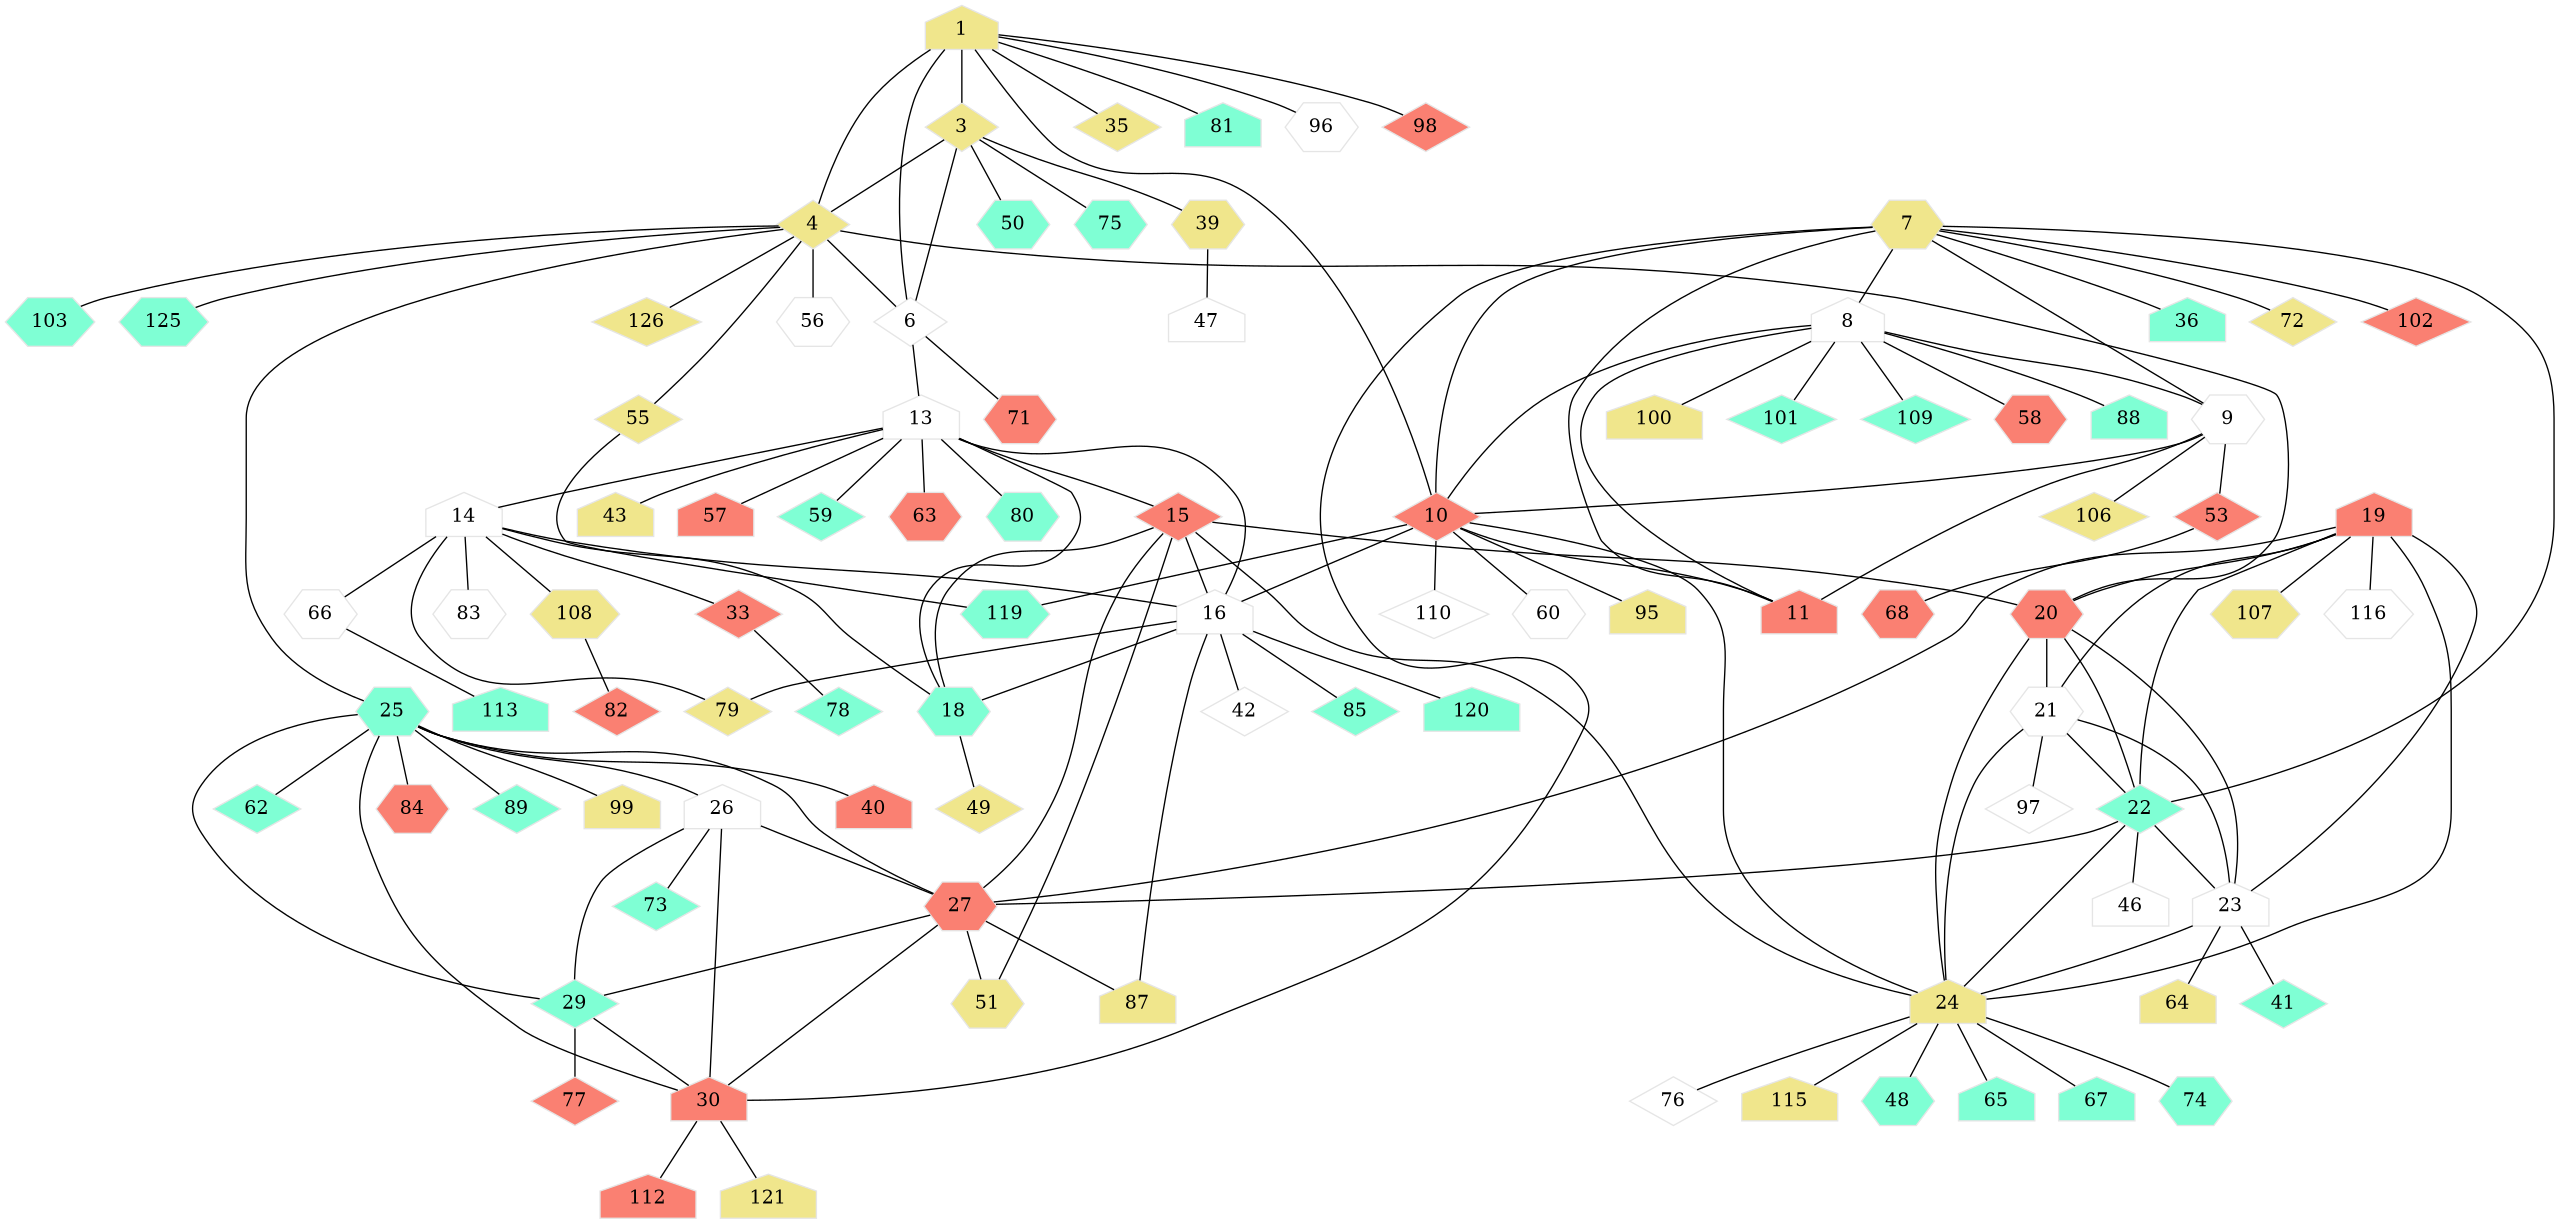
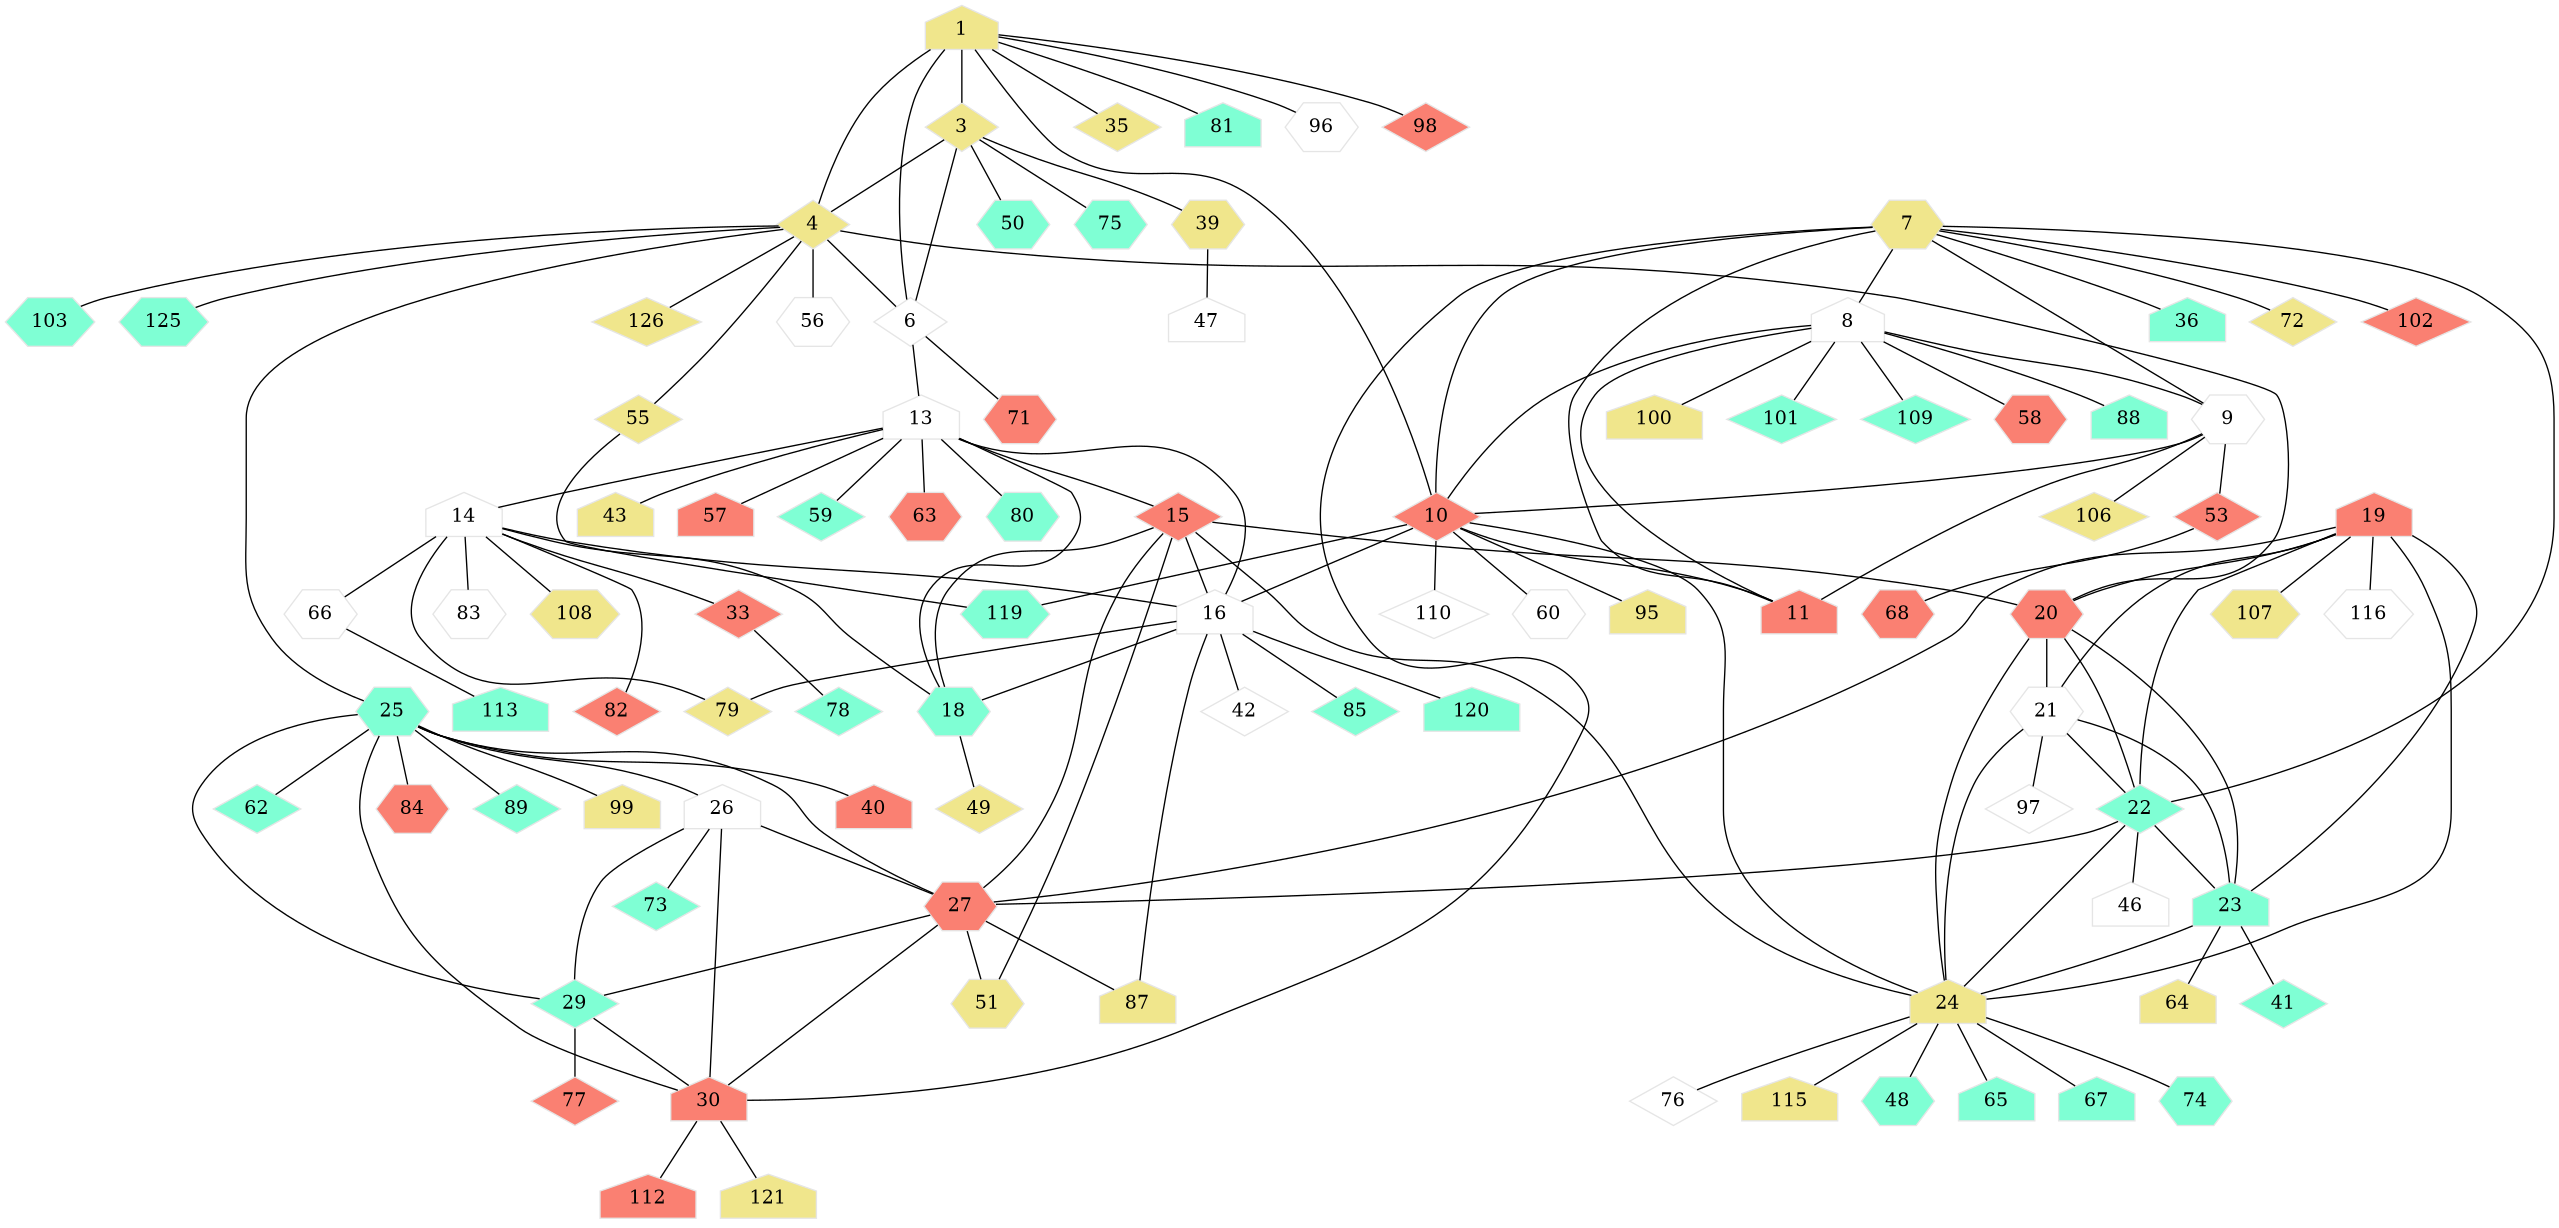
(597, 665) -> (616, 582)
(2231, 906) -> (2231, 906)
